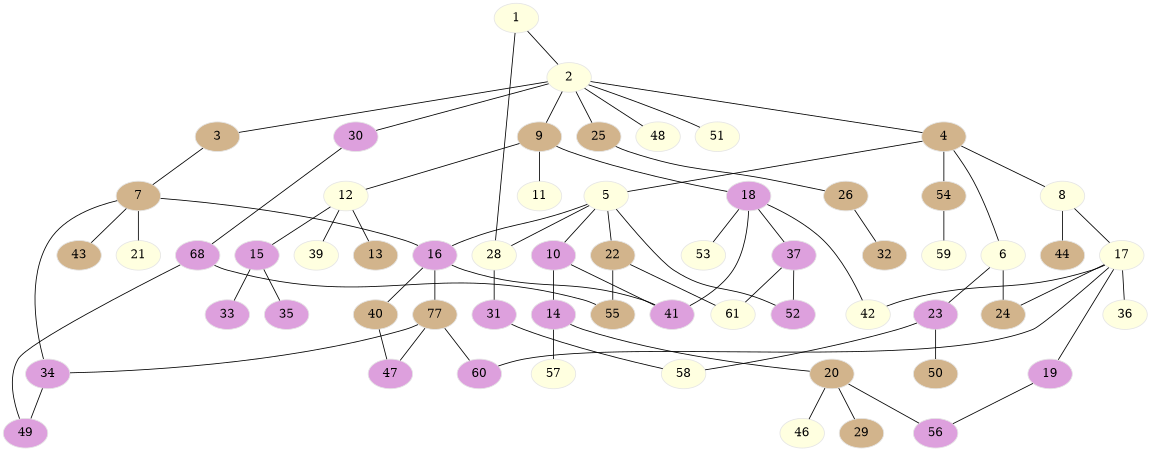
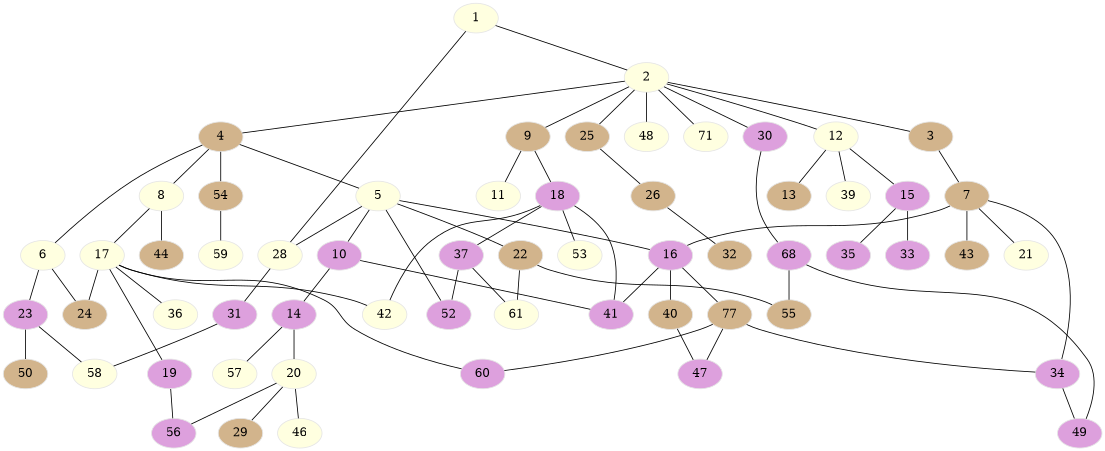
(717, 137) -> (706, 137)
(443, 166) -> (742, 106)
(832, 374) -> (294, 374)
